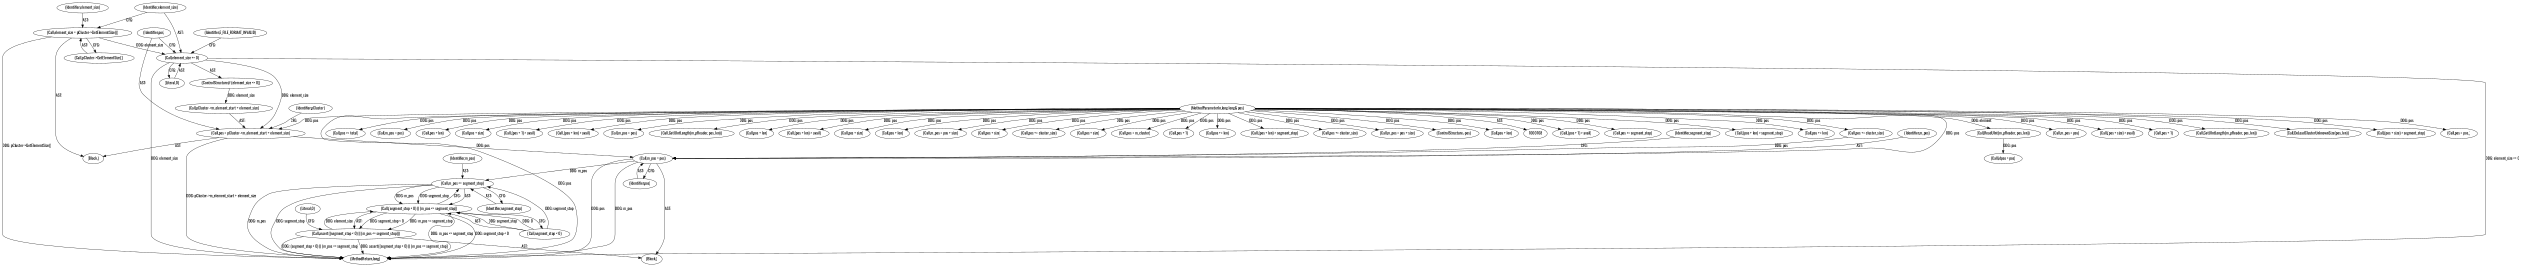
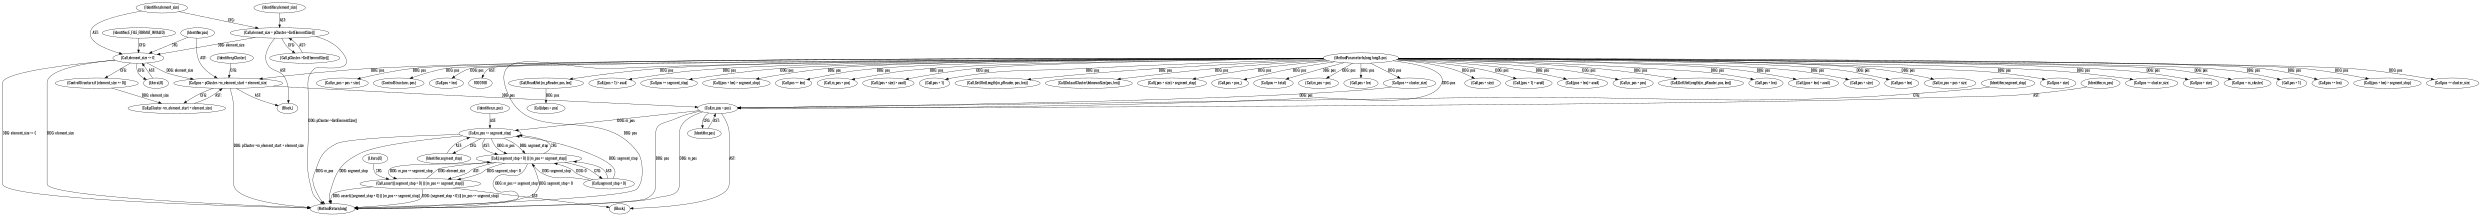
(213, 71) -> (124, 71)
none -> (199, 94)
(1981, 121) -> (667, 71)
